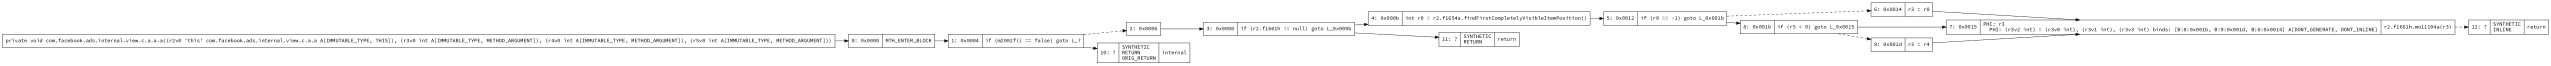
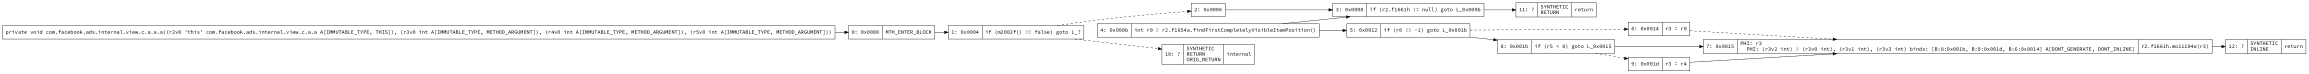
(2004, 16) -> (1761, 35)
(1360, 25) -> (1314, 21)
(2460, 27) -> (2217, 47)
(1089, 48) -> (1117, 44)
